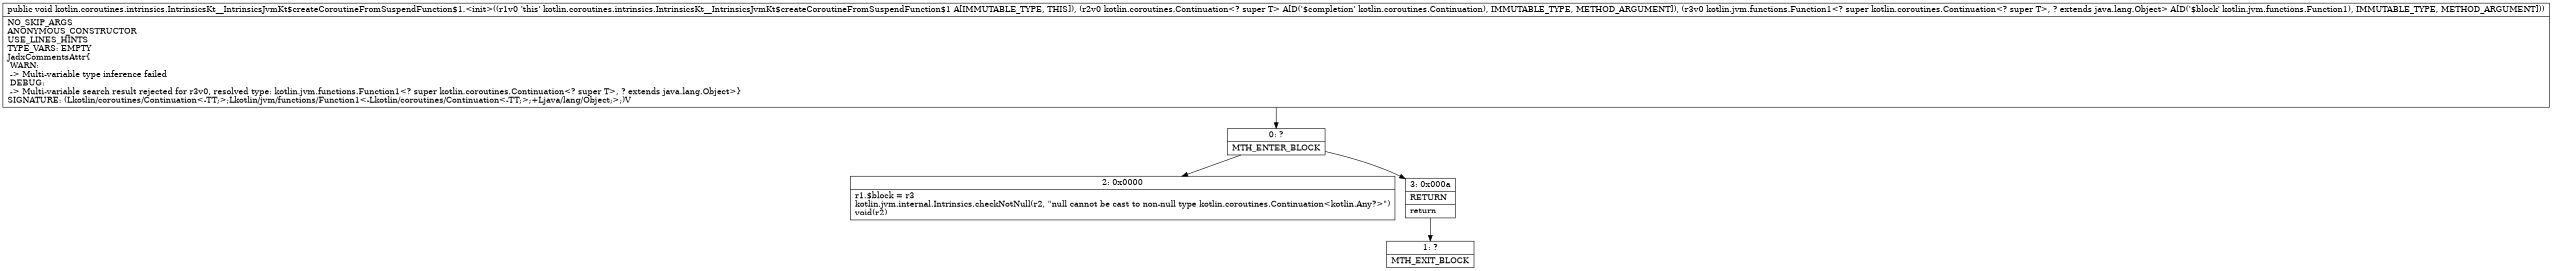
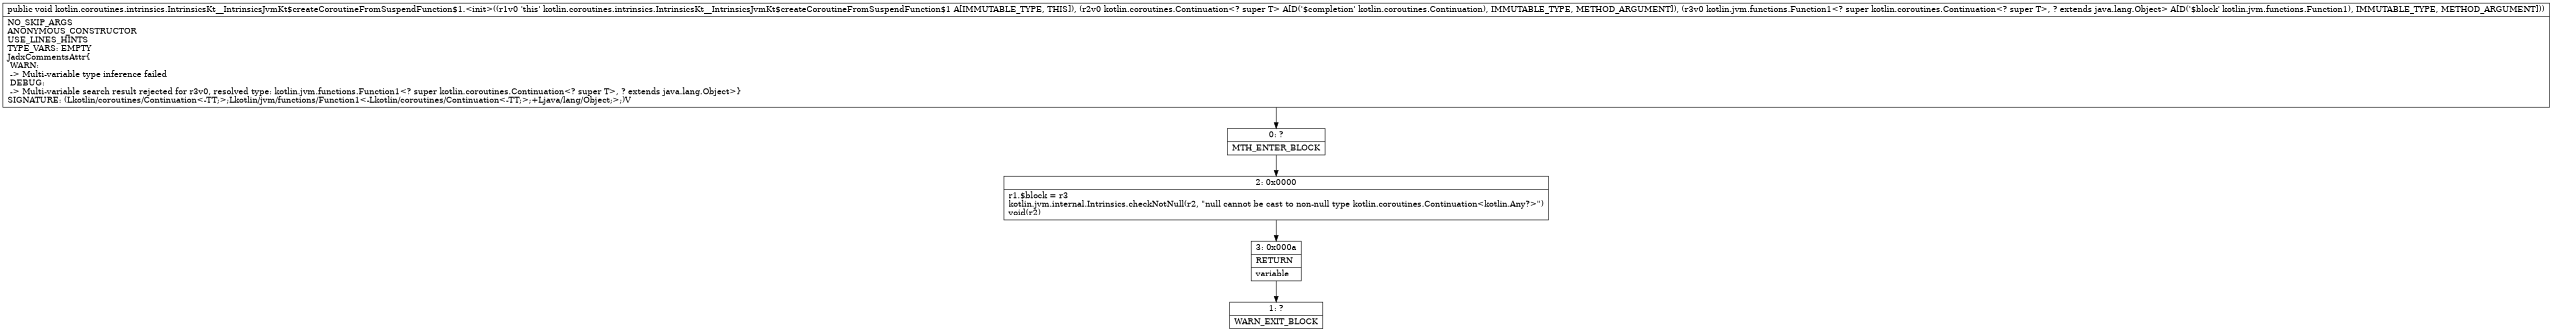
(1363, 162) -> (1276, 228)
(1423, 211) -> (1272, 274)
(1430, 261) -> (1276, 322)
